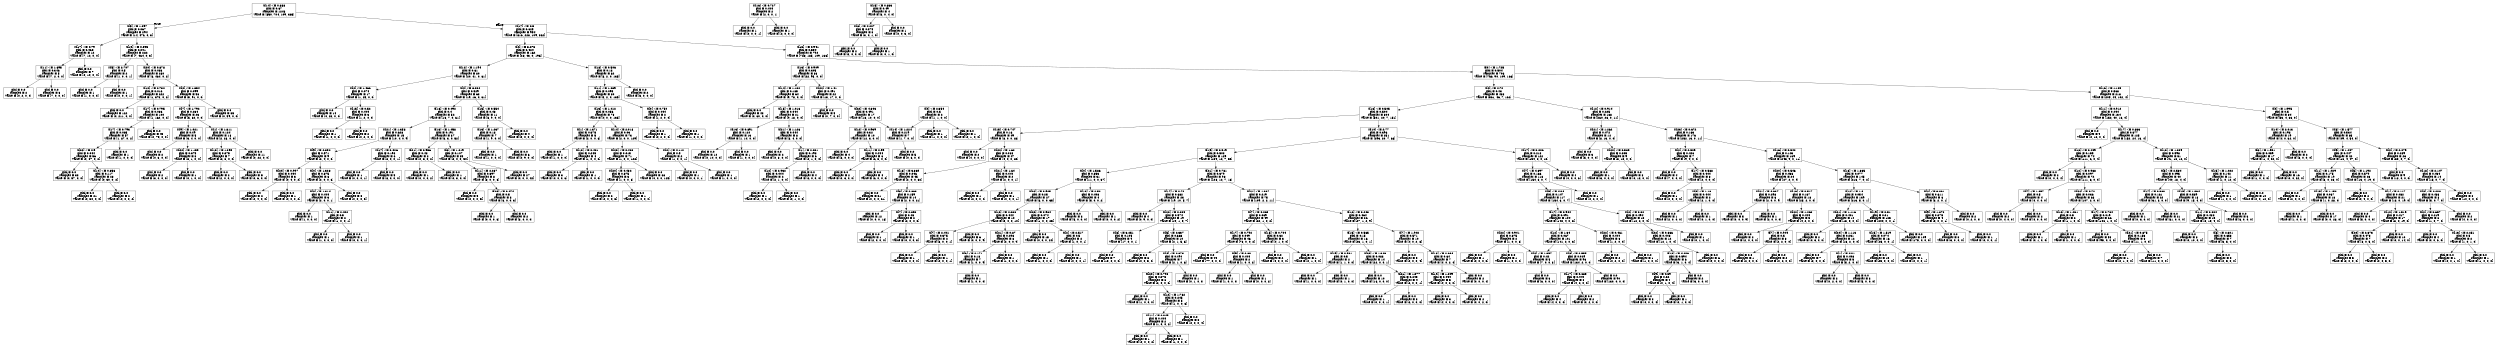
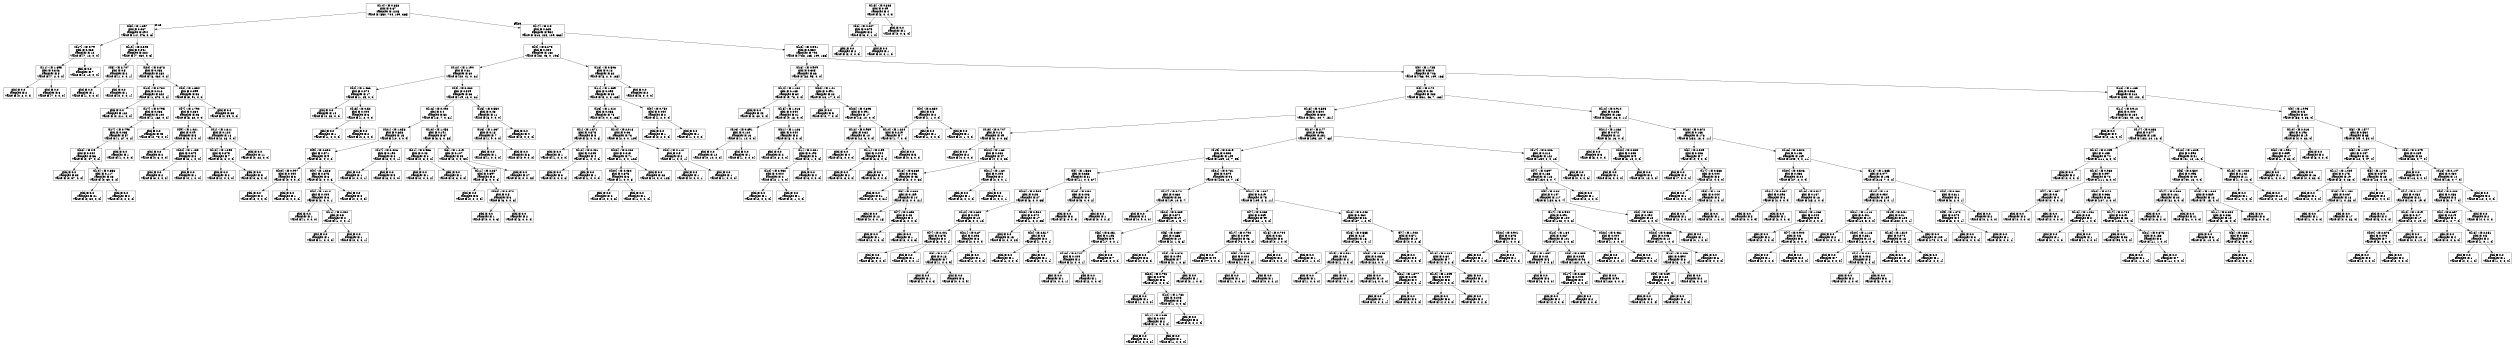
(972, 246) -> (947, 268)
none -> (1089, 247)
